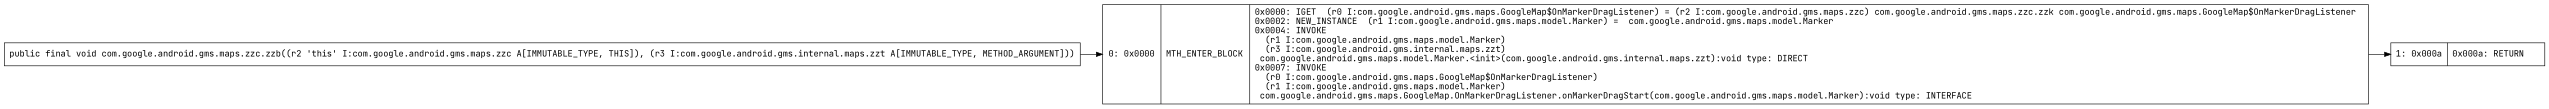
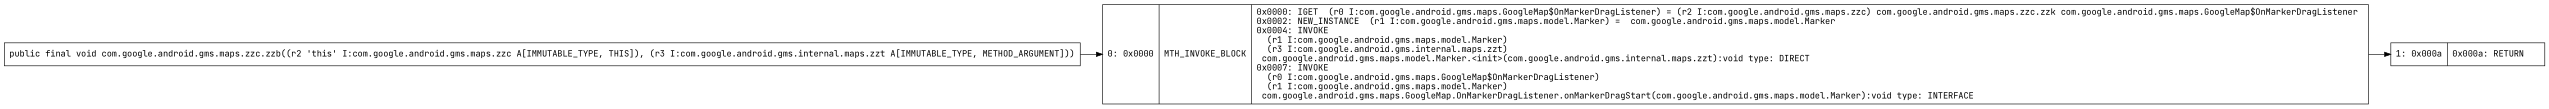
(1204, 54) -> (1205, 54)
